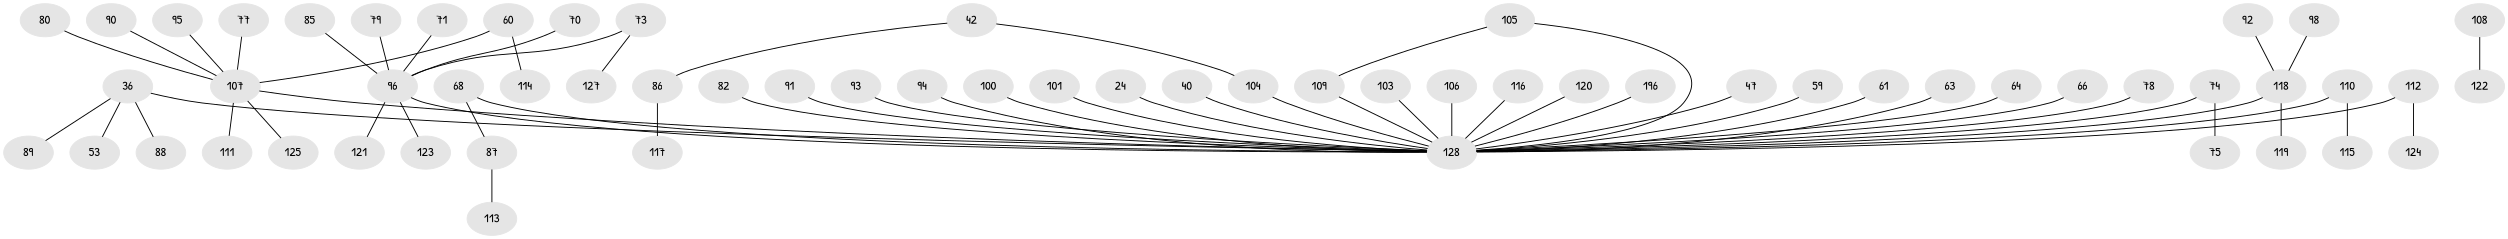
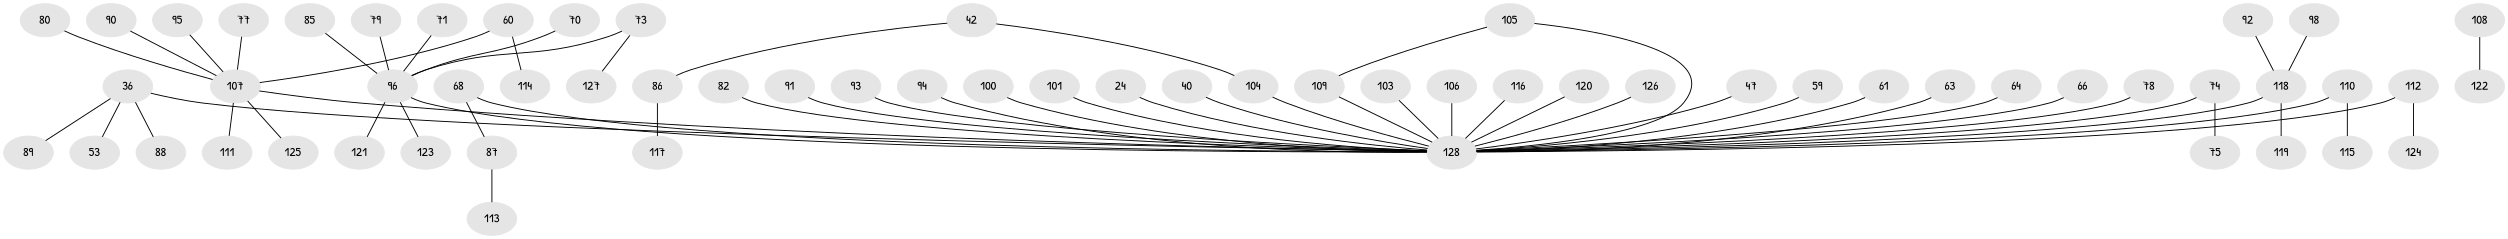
(1650, 86) -> (1650, 86)
